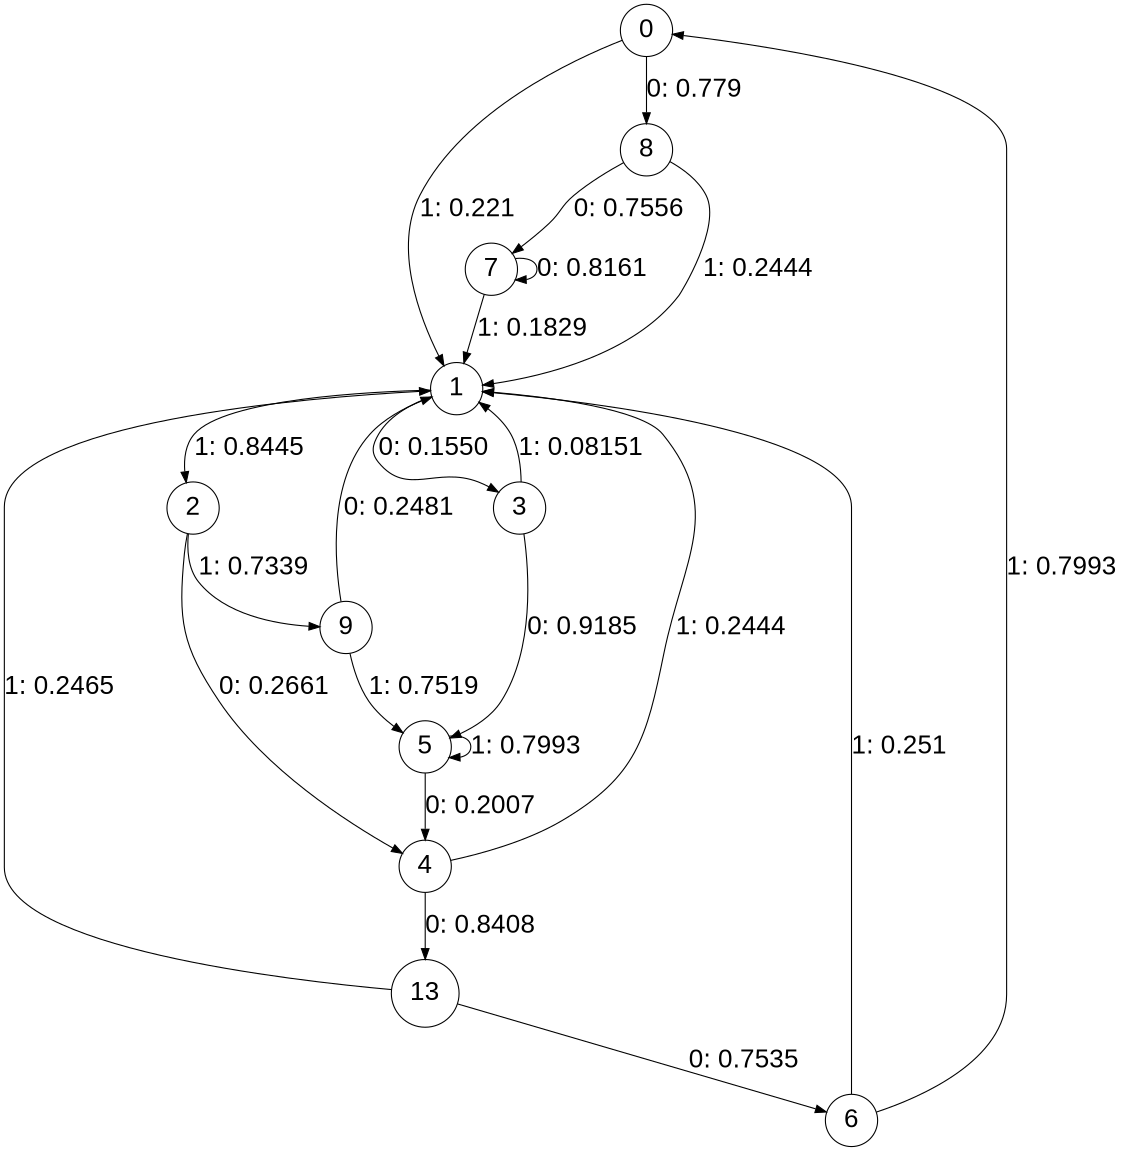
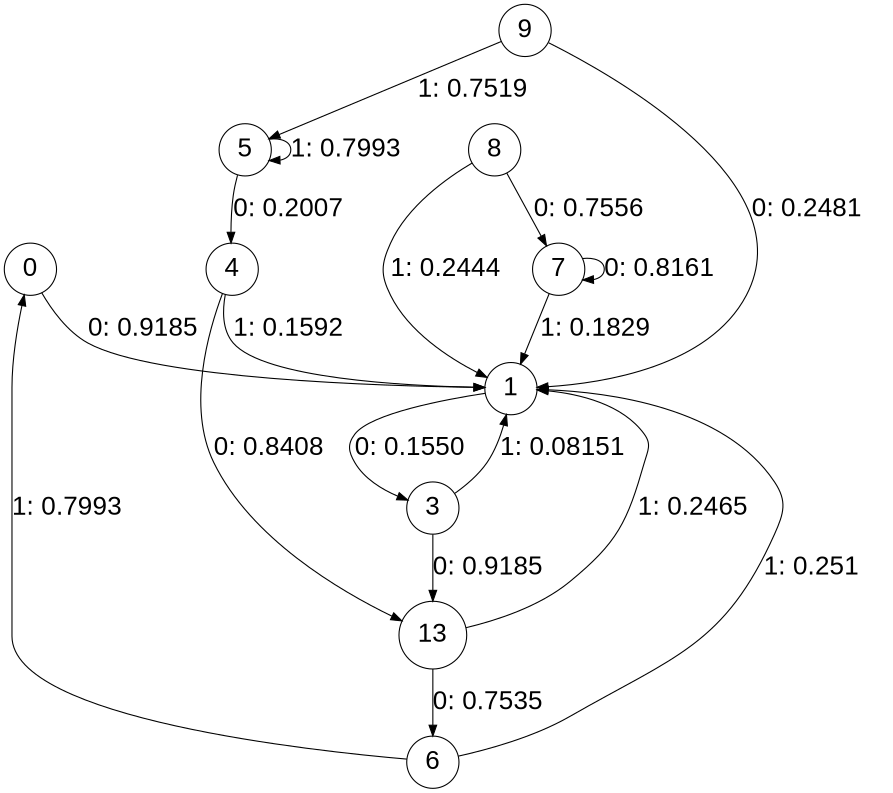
(646, 85) -> none
(482, 210) -> (154, 329)
(193, 508) -> none
(742, 627) -> (299, 329)
(522, 646) -> (433, 562)
